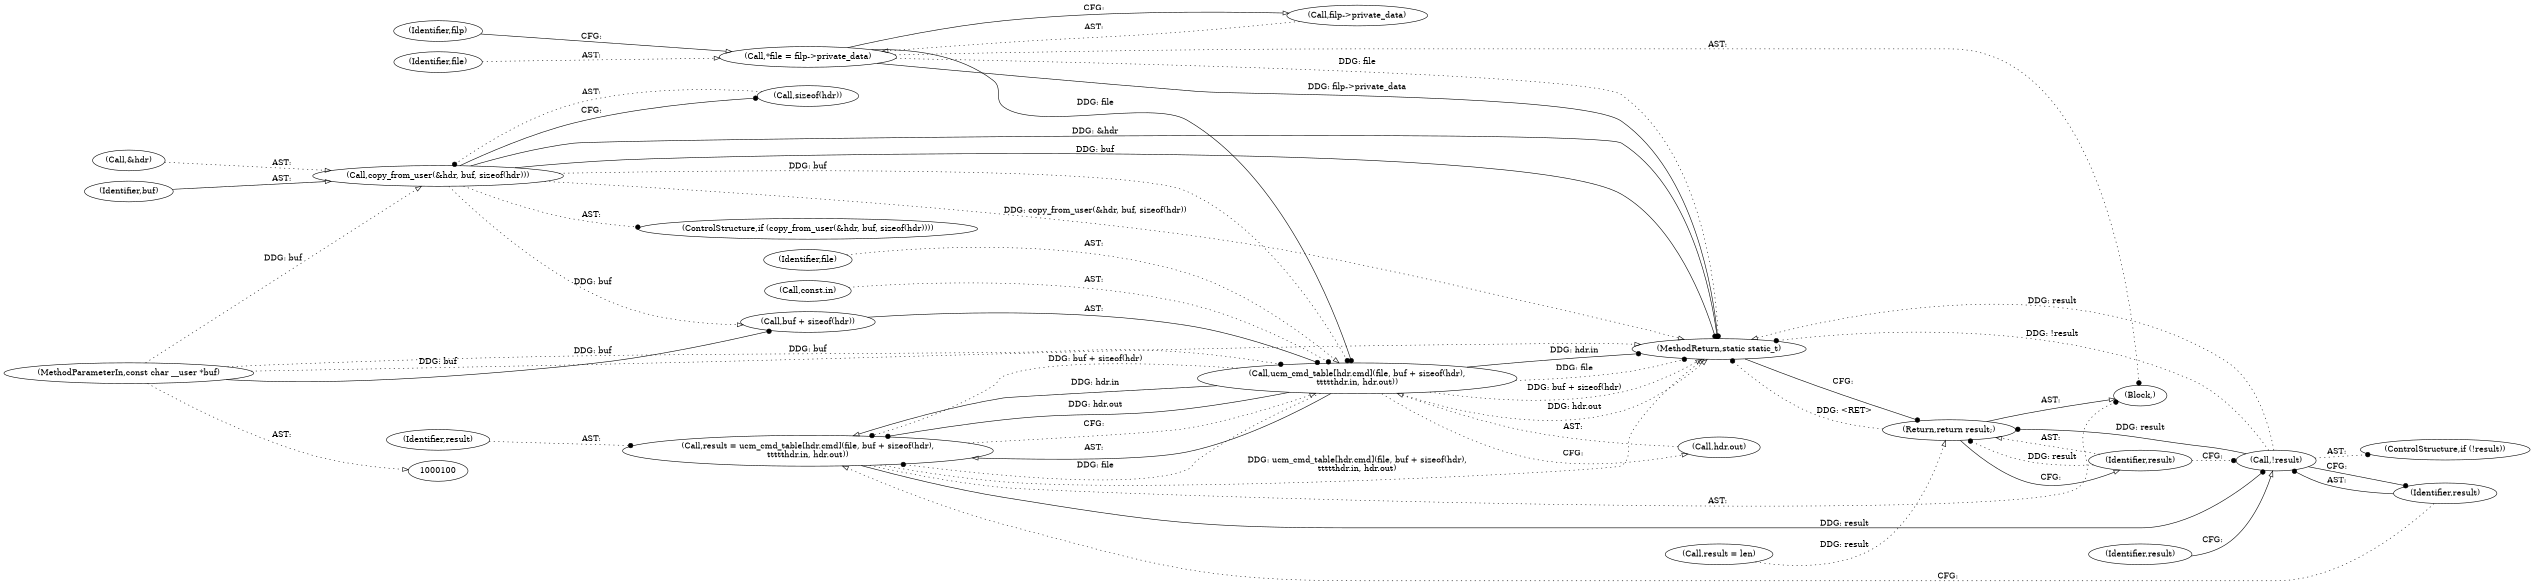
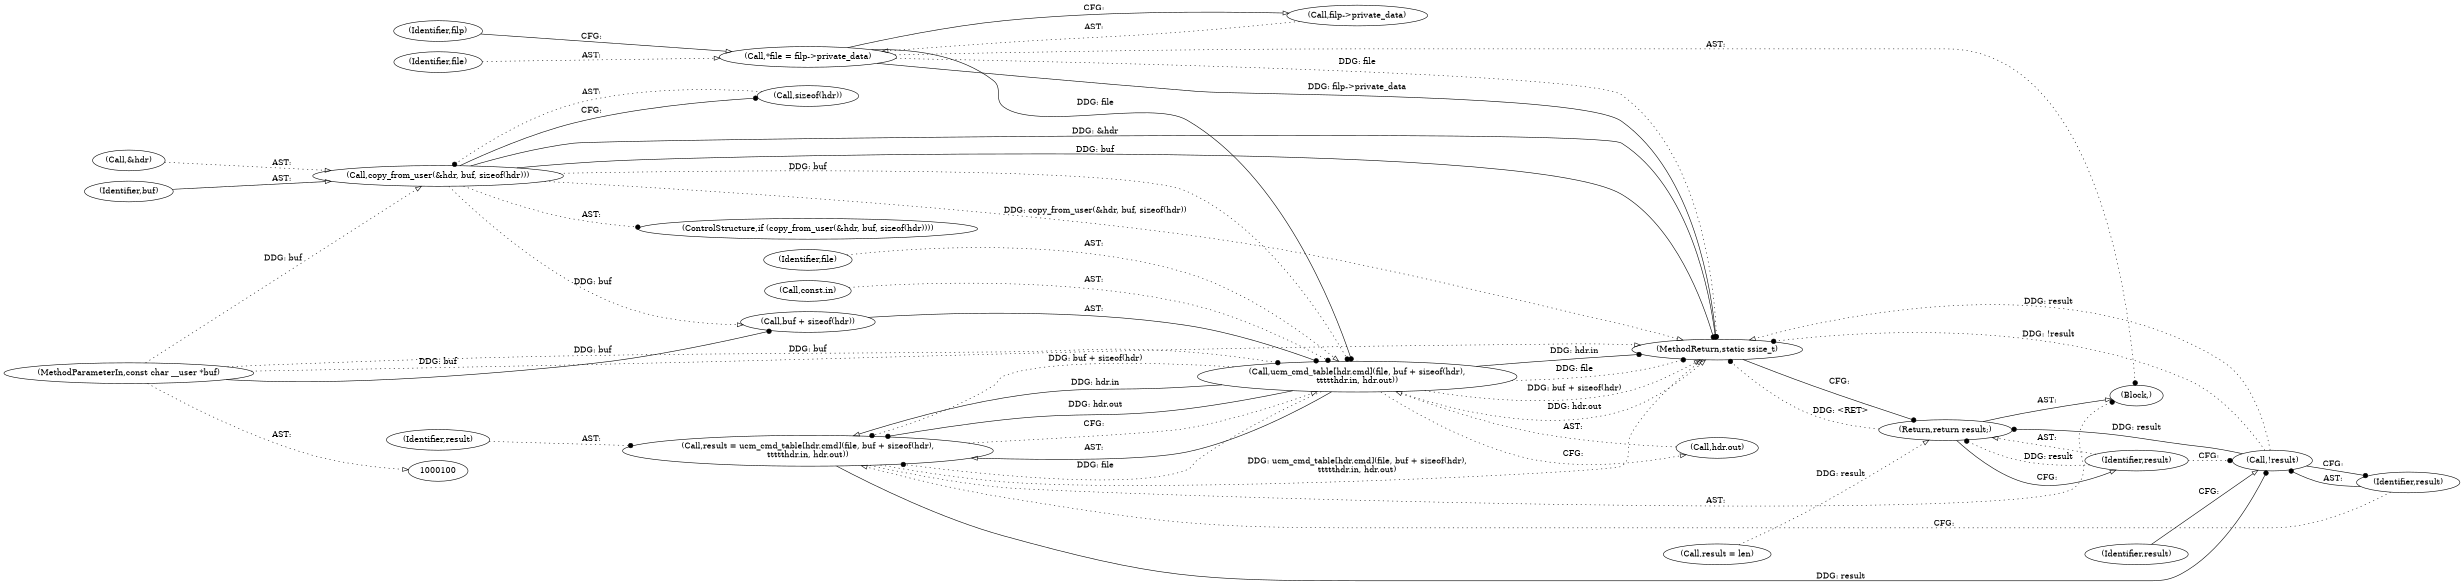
(1719, 349) -> (1717, 350)
(2445, 450) -> none
